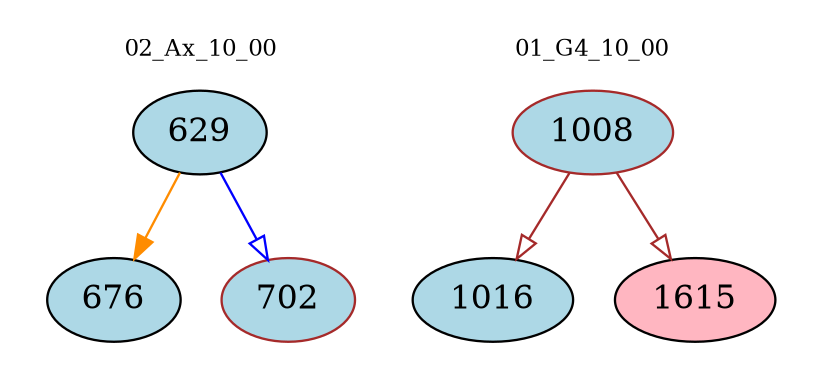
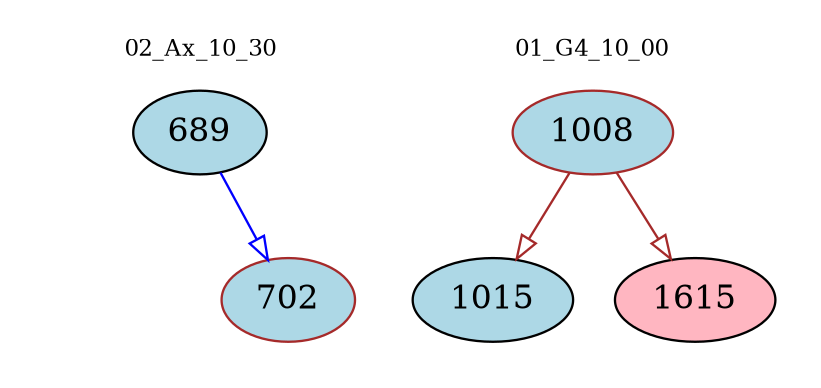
(201, 50) -> (201, 50)
(200, 133) -> (200, 133)
(114, 300) -> none
(493, 300) -> (493, 300)
